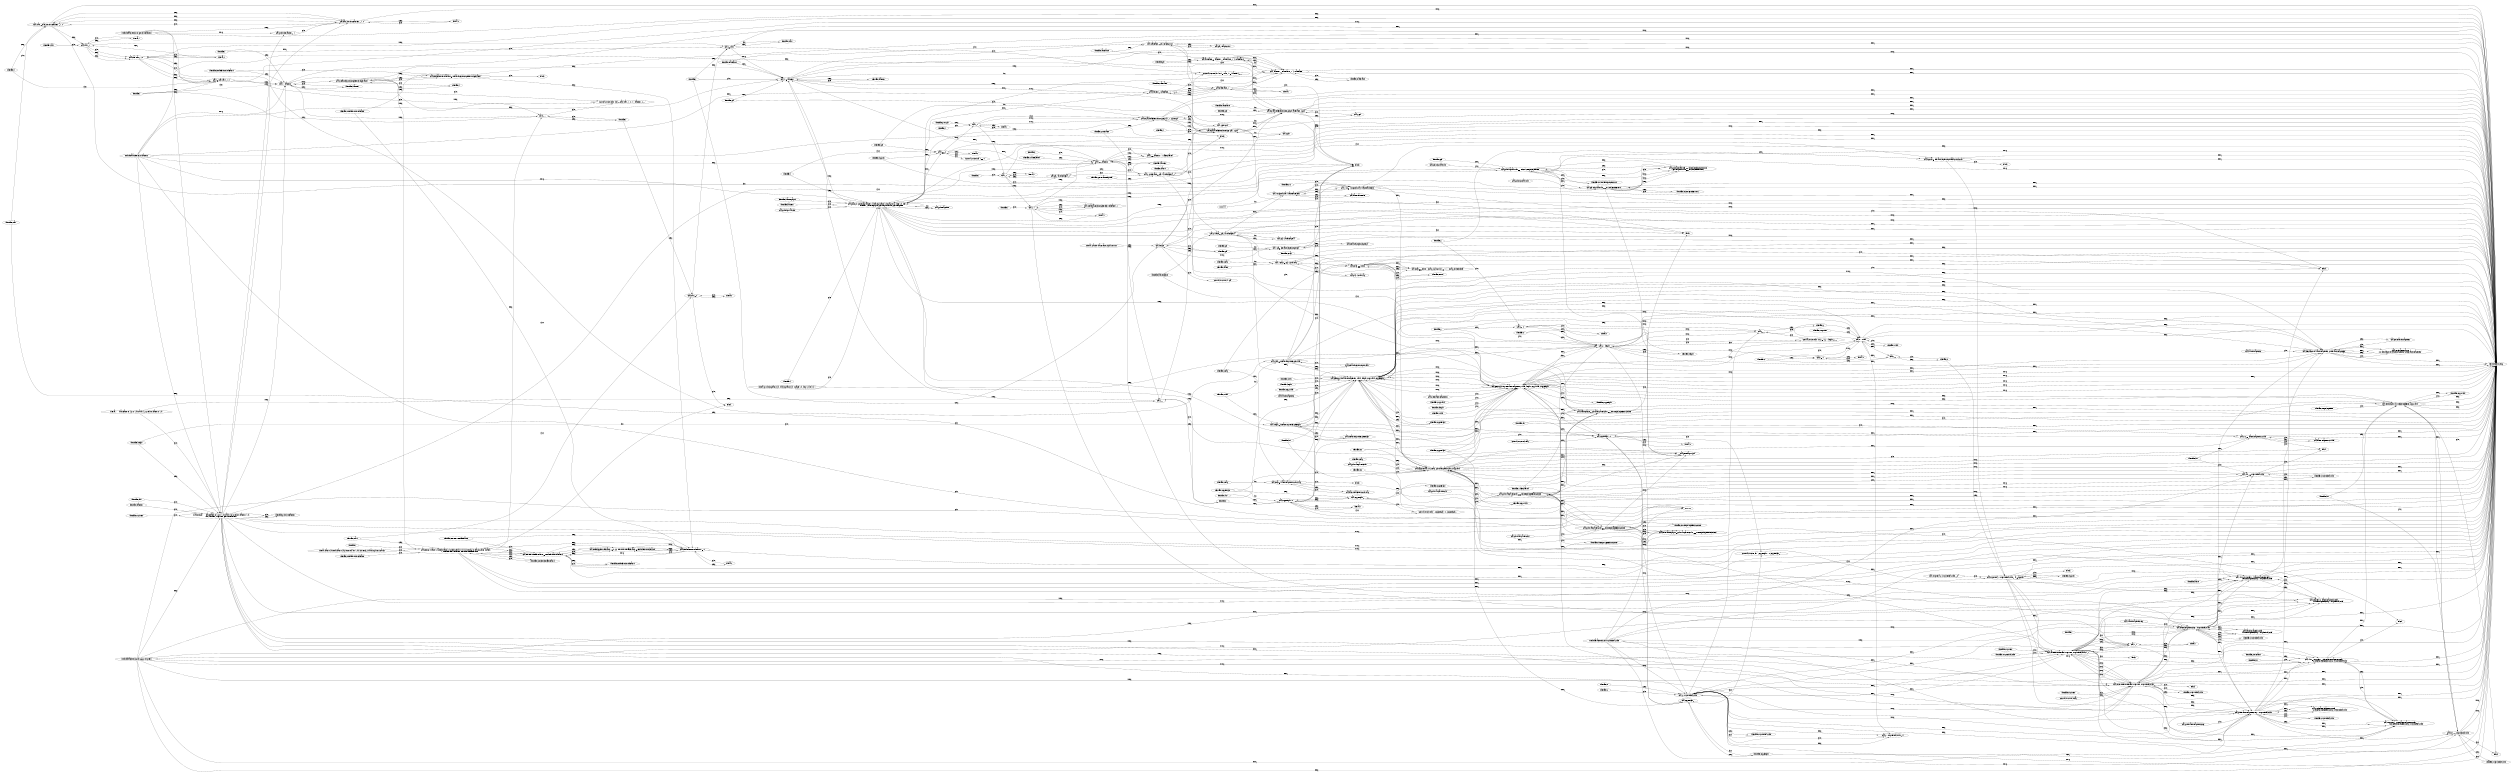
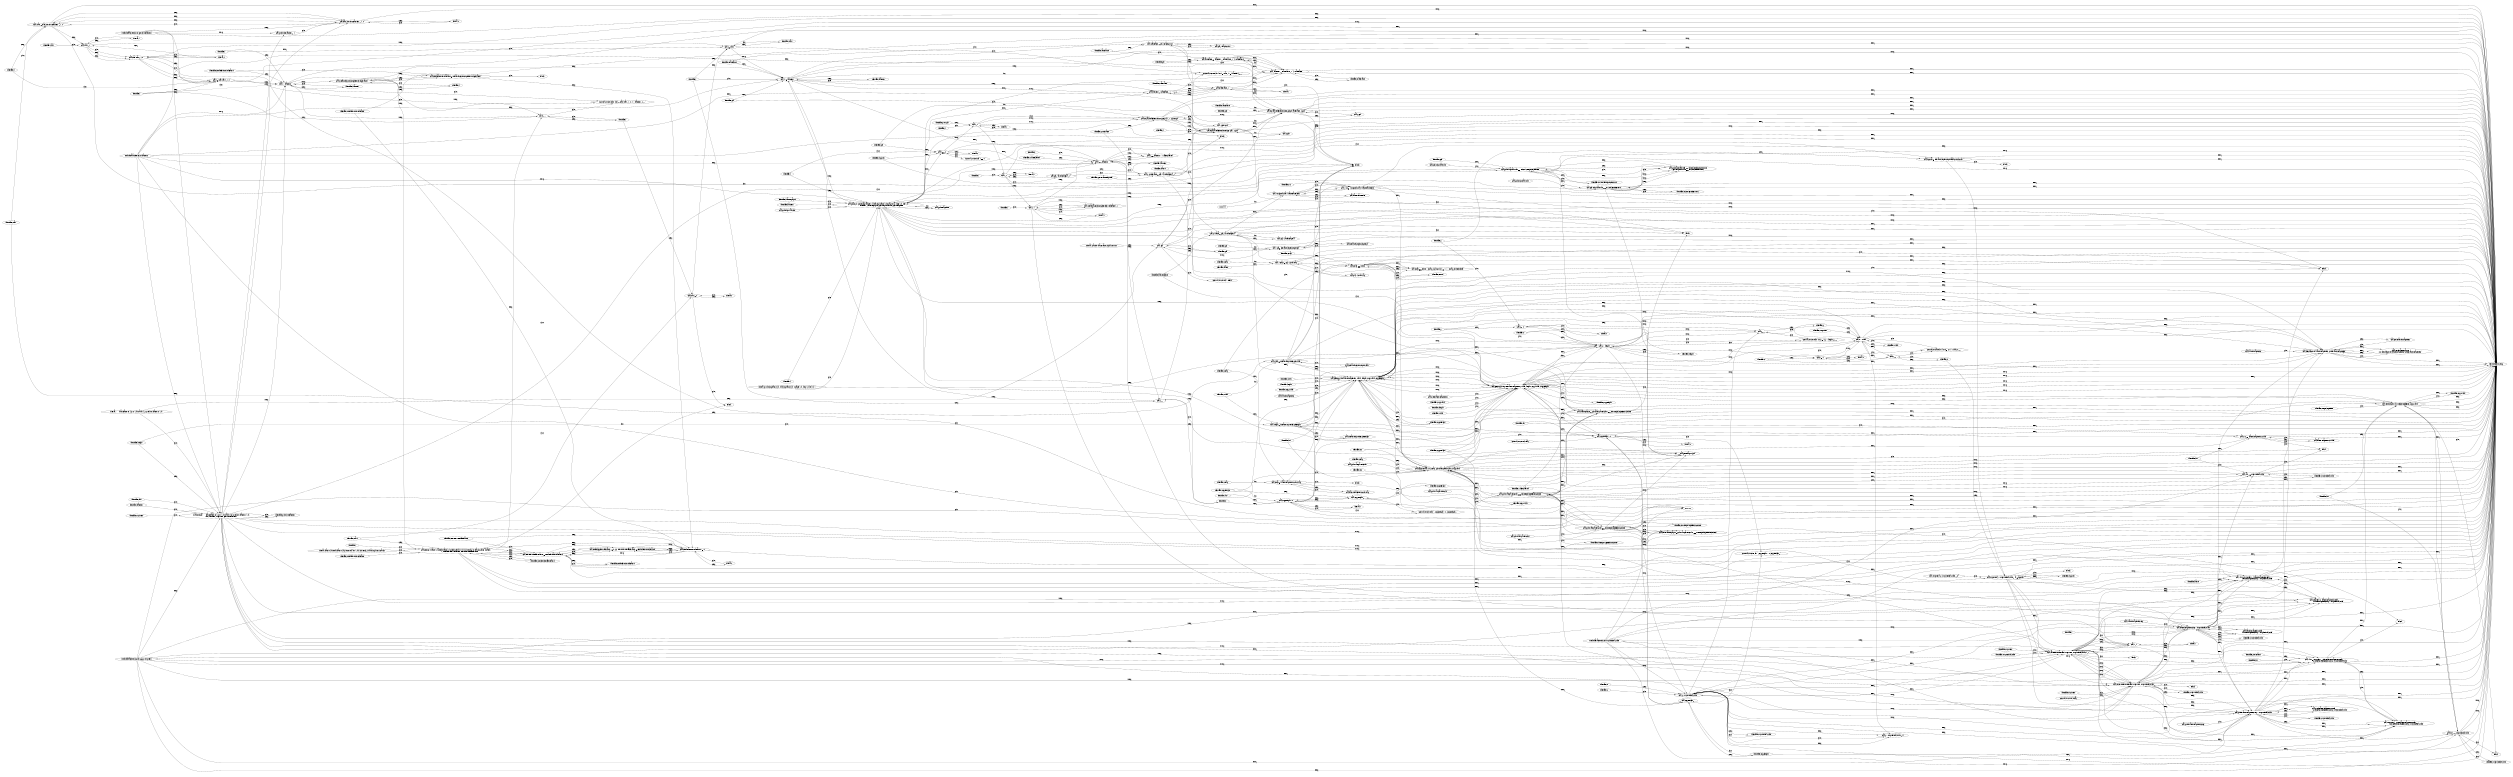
(1160, 246) -> (1160, 246)
(1223, 280) -> (1223, 280)
none -> (1944, 350)
